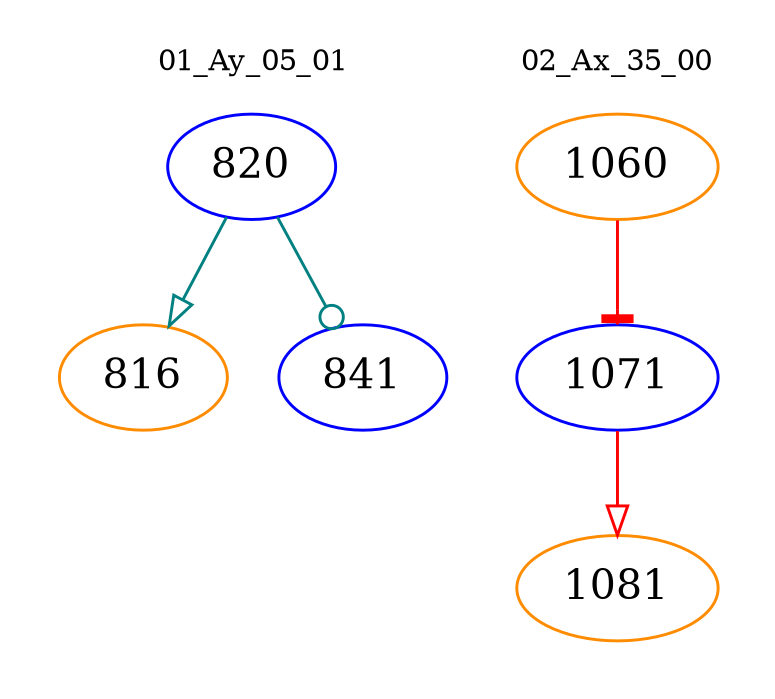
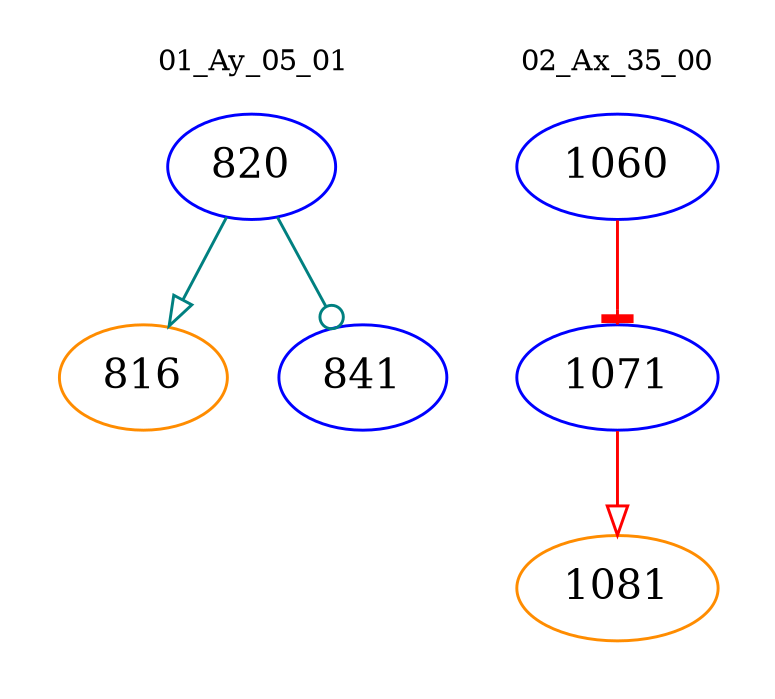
(617, 167) -> (617, 167)
